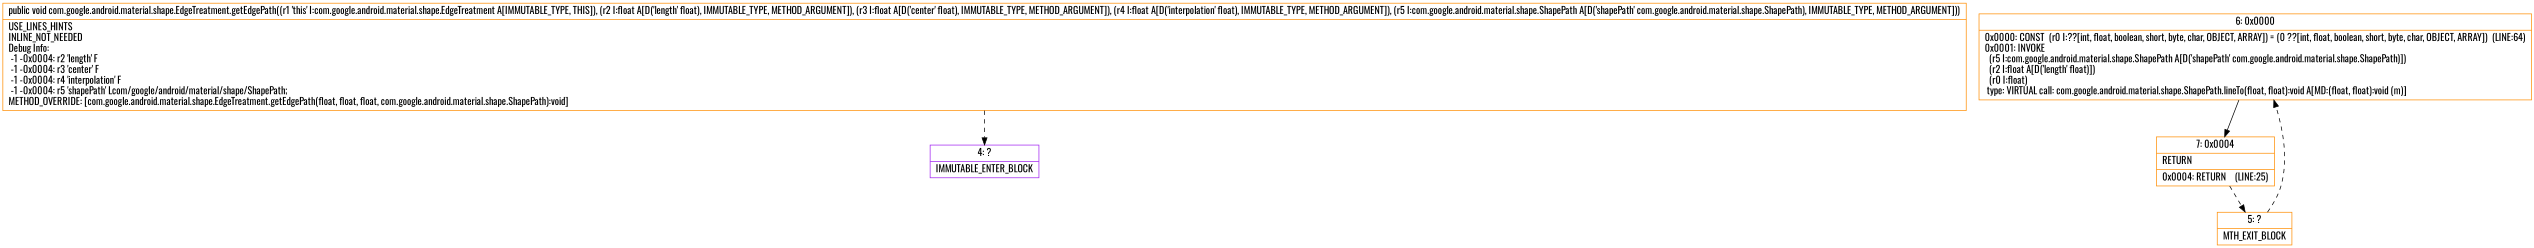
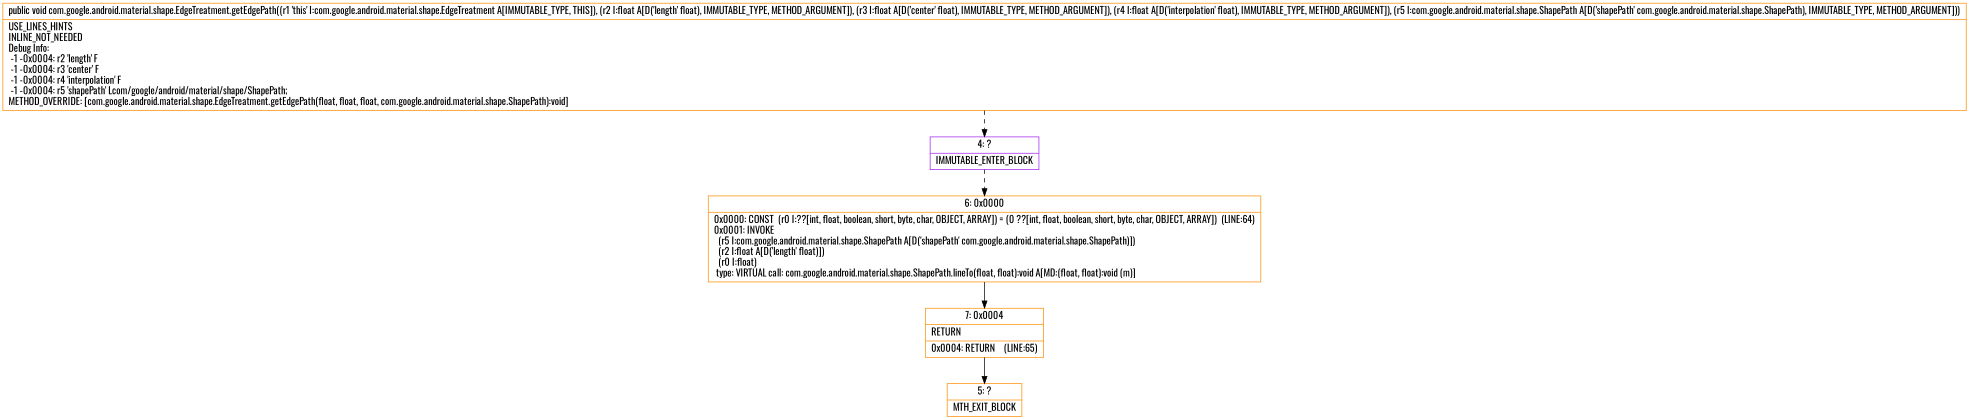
(2284, 161) -> (985, 179)
(2215, 177) -> (985, 349)
(2236, 196) -> (985, 367)
